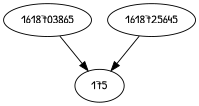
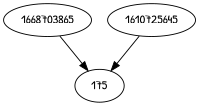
(48, 20) -> (48, 20)
(152, 20) -> (152, 20)
